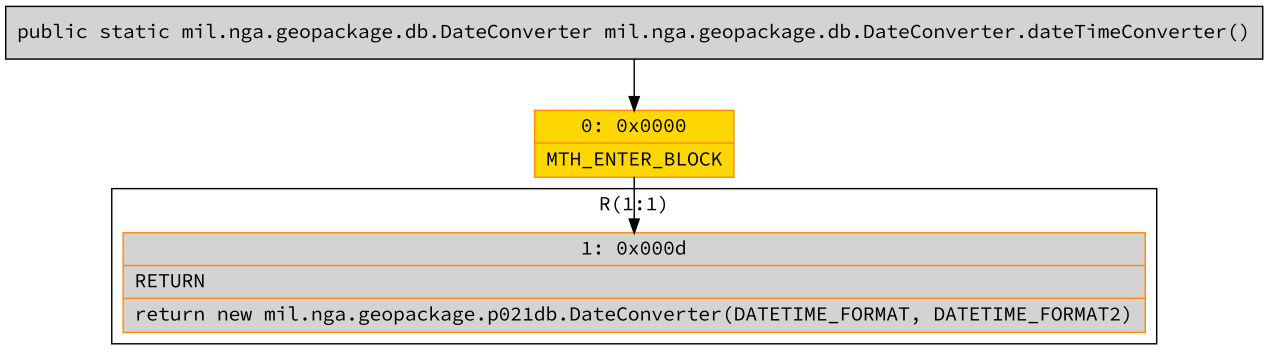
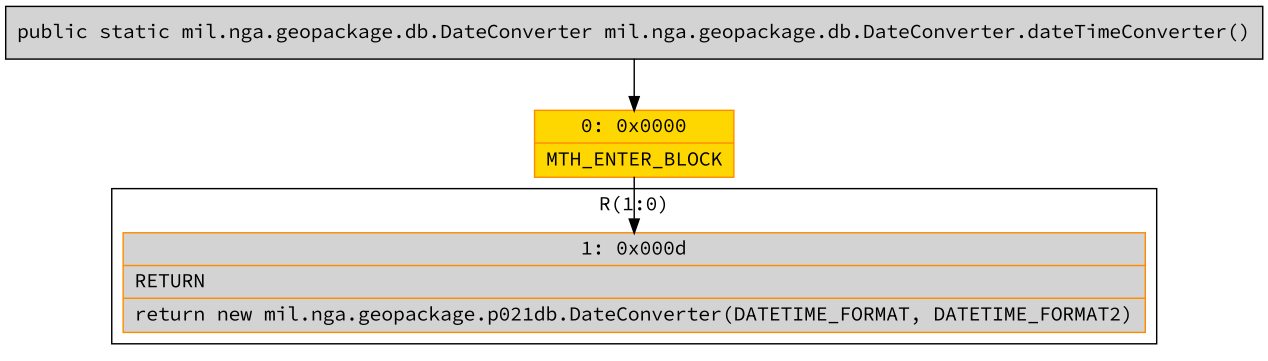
(634, 205) -> (634, 205)
